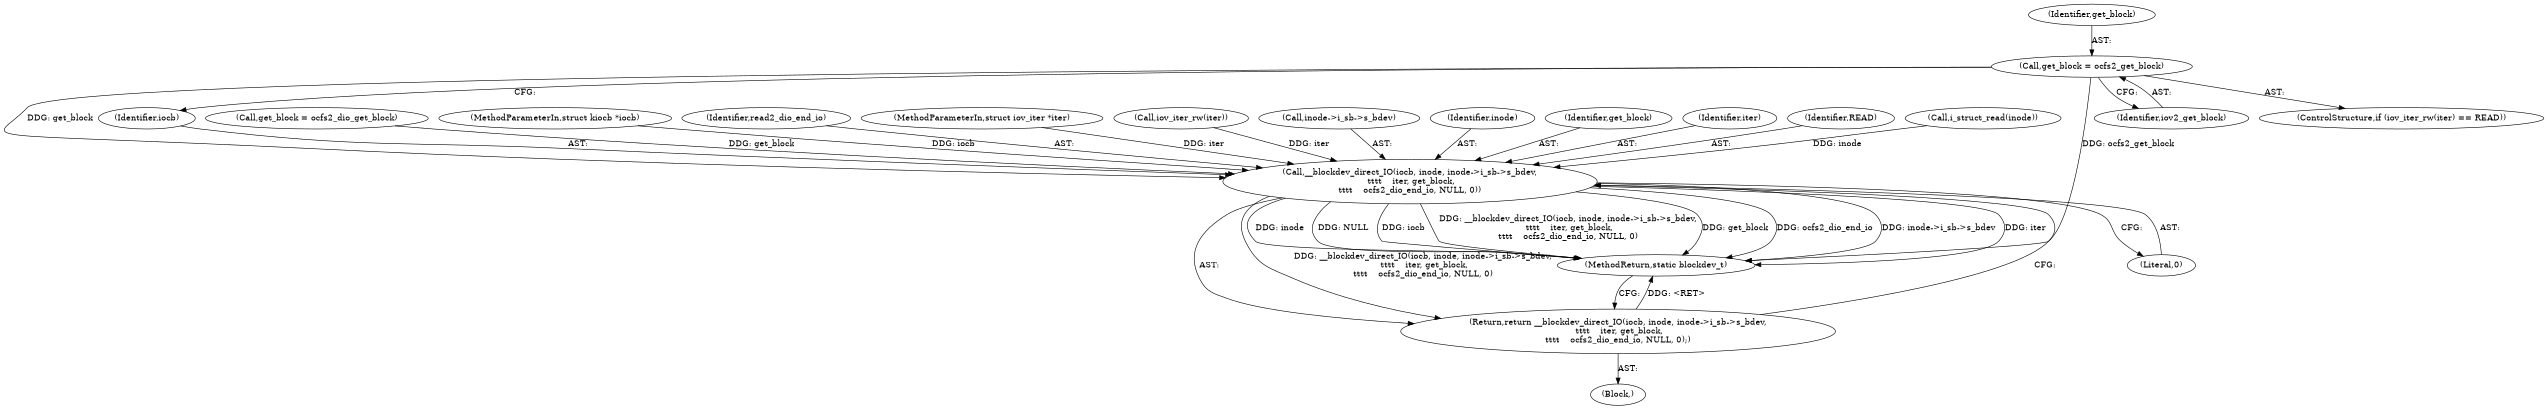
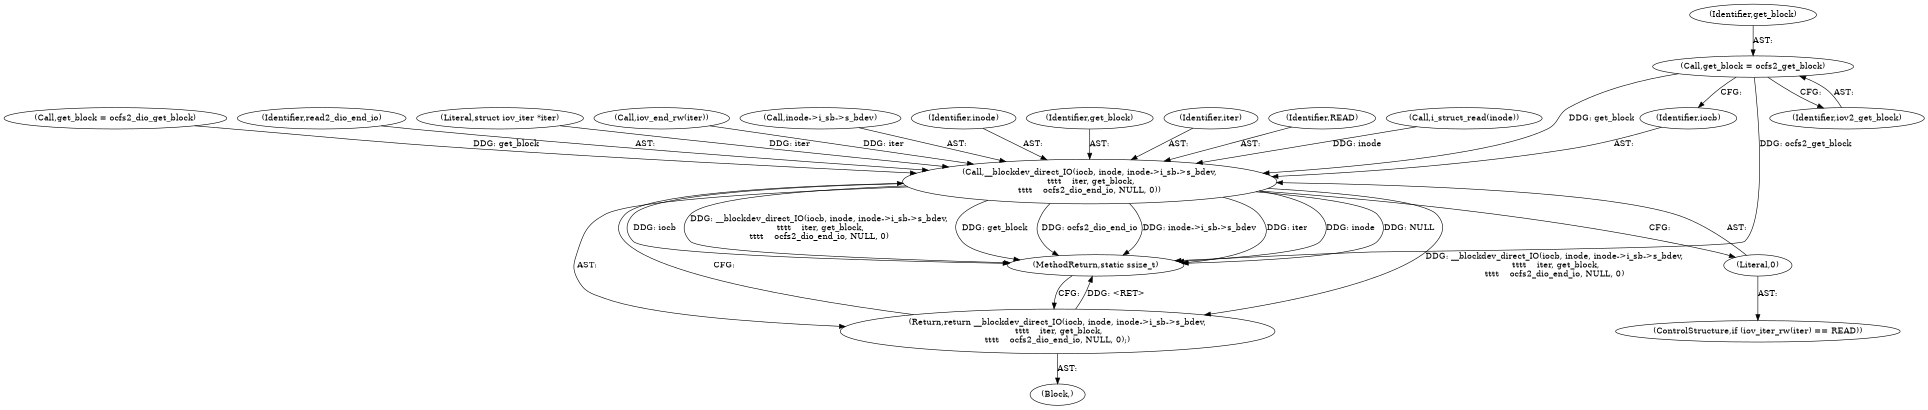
(2242, 92) -> (1758, 295)
(555, 118) -> none
(982, 118) -> (500, 118)
(1181, 118) -> (662, 118)
(1656, 265) -> (1096, 265)
